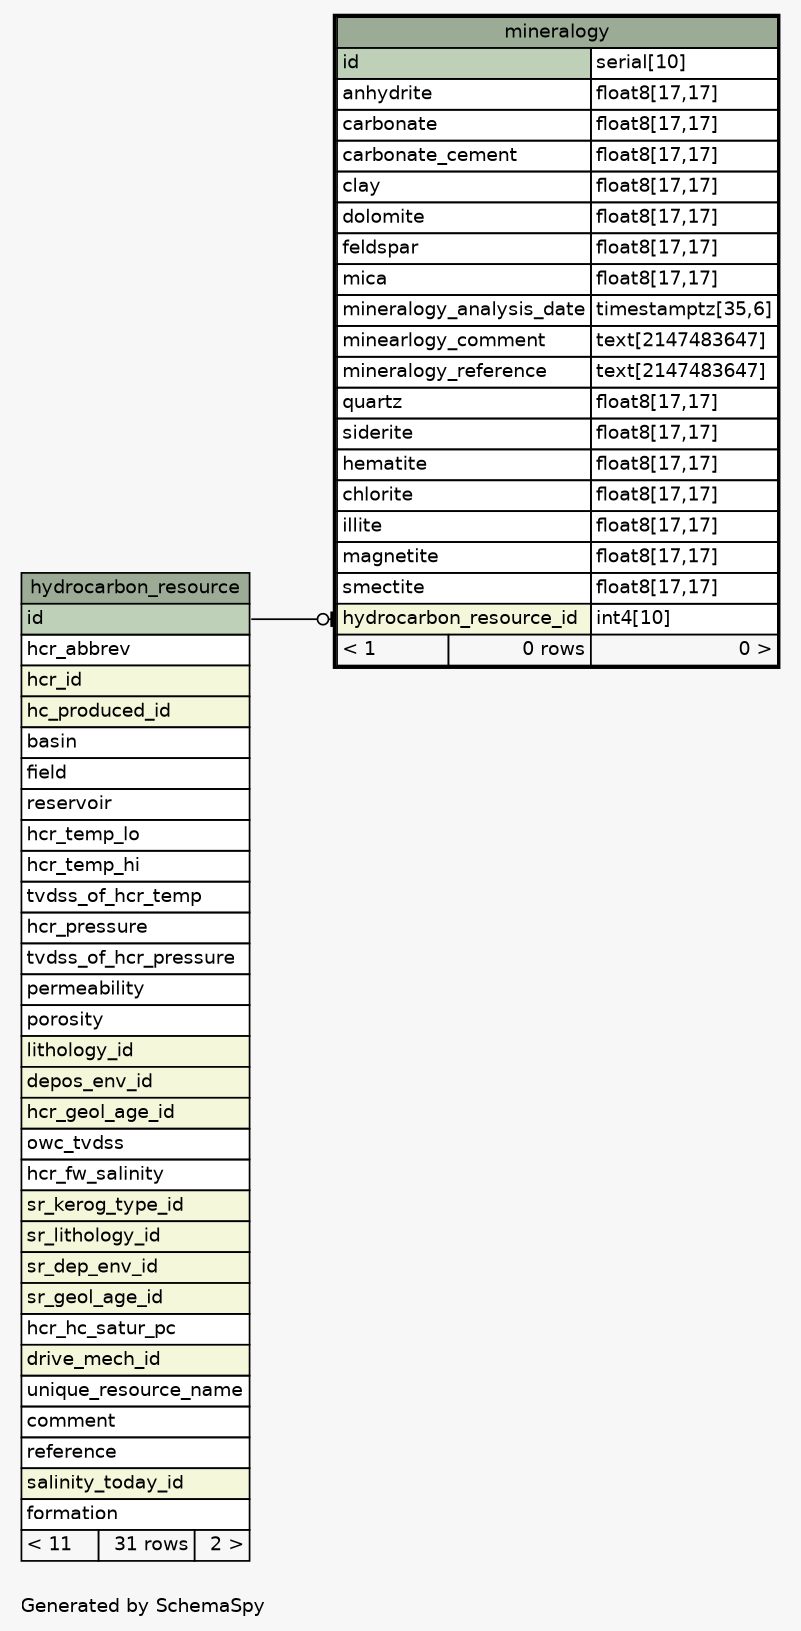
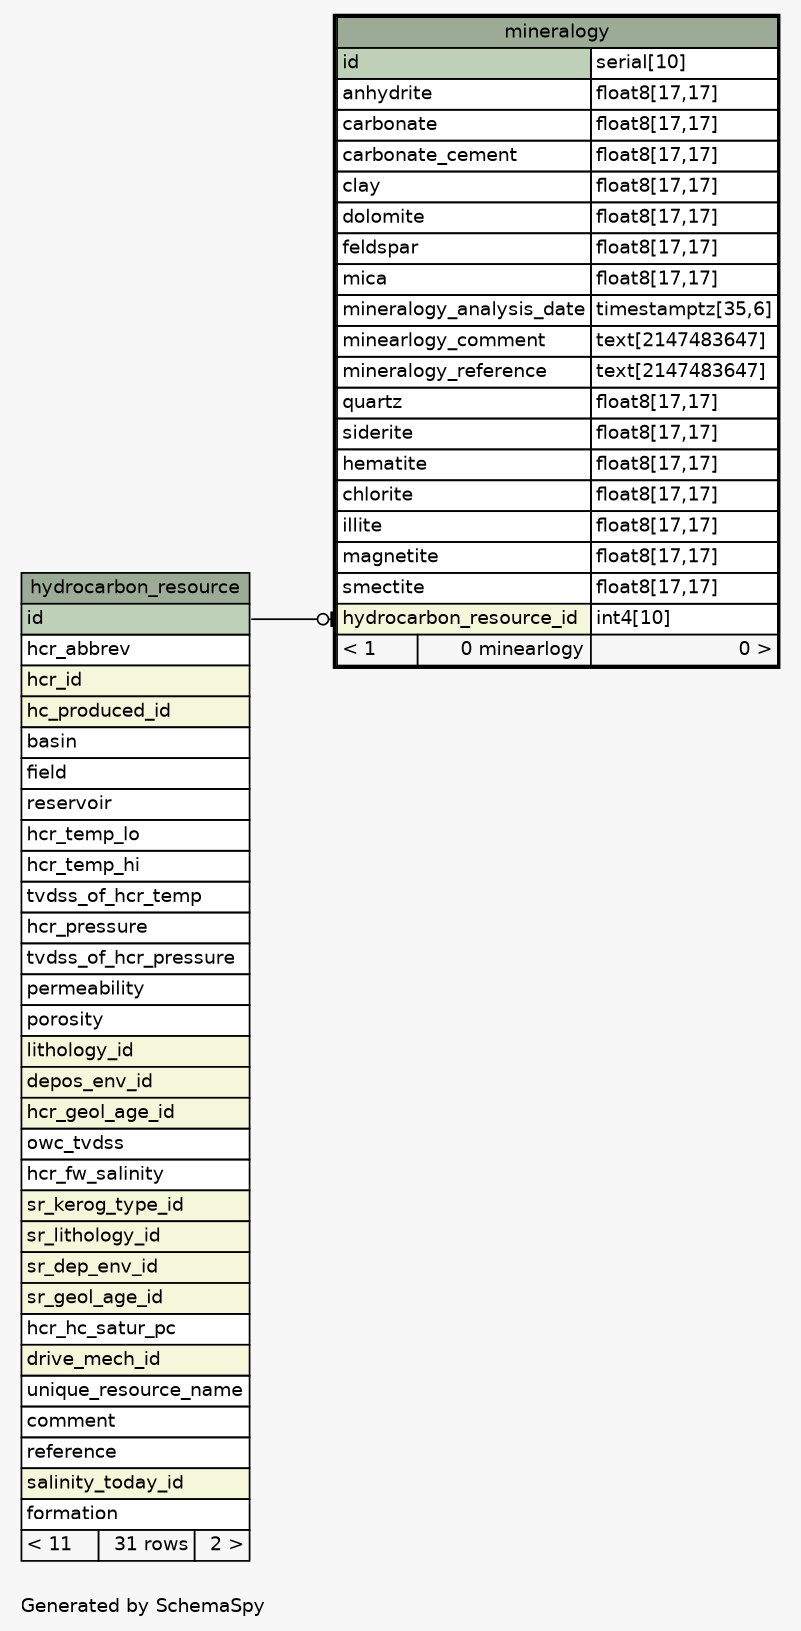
(554, 649) -> (523, 649)
